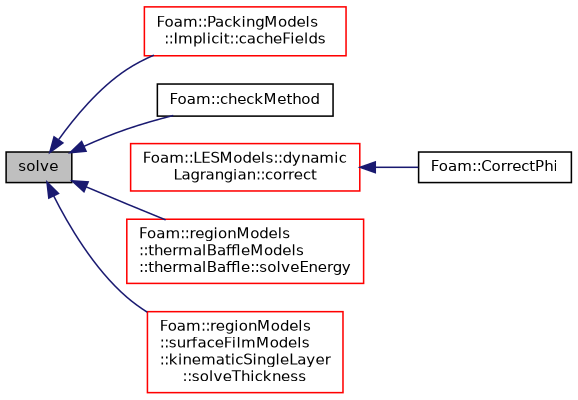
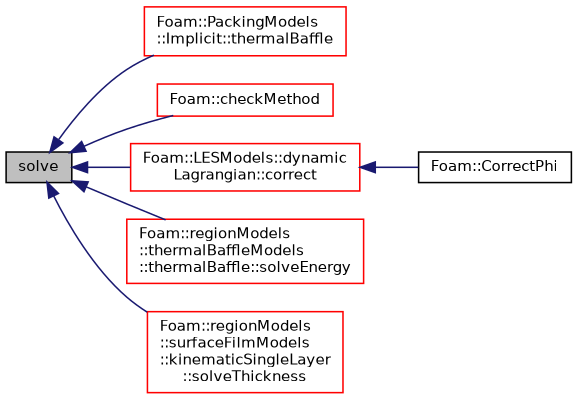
(245, 31) -> (245, 31)
(245, 100) -> (245, 100)
none -> (109, 167)
